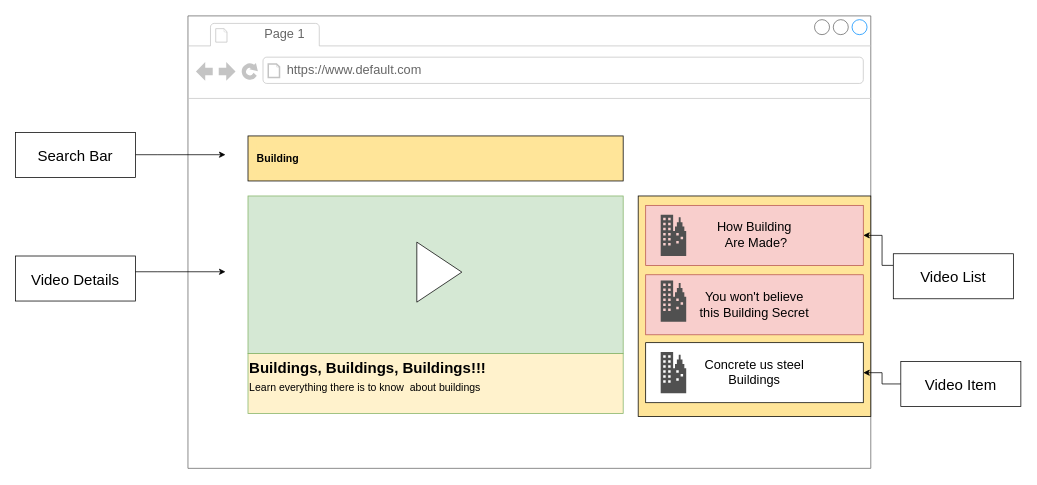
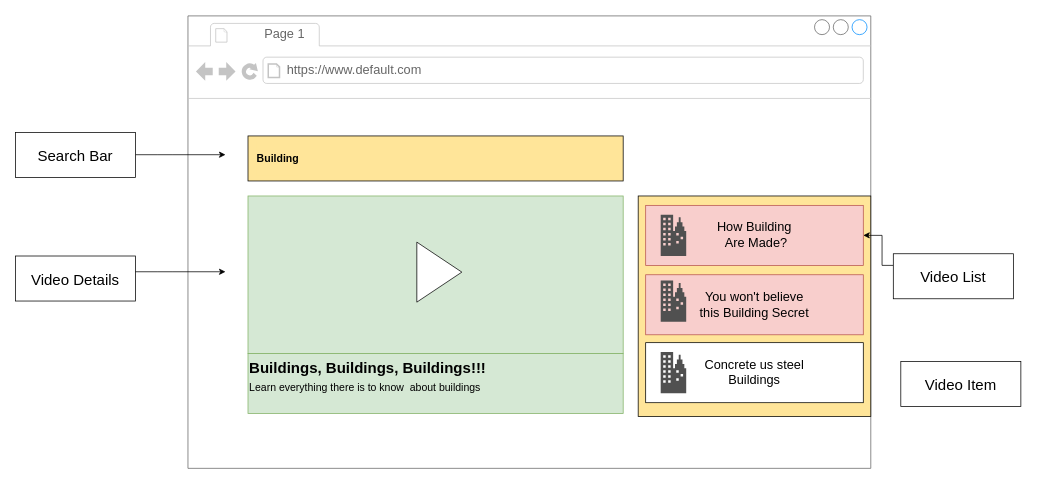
(882, 372) -> none
(435, 383) -> (435, 383)
